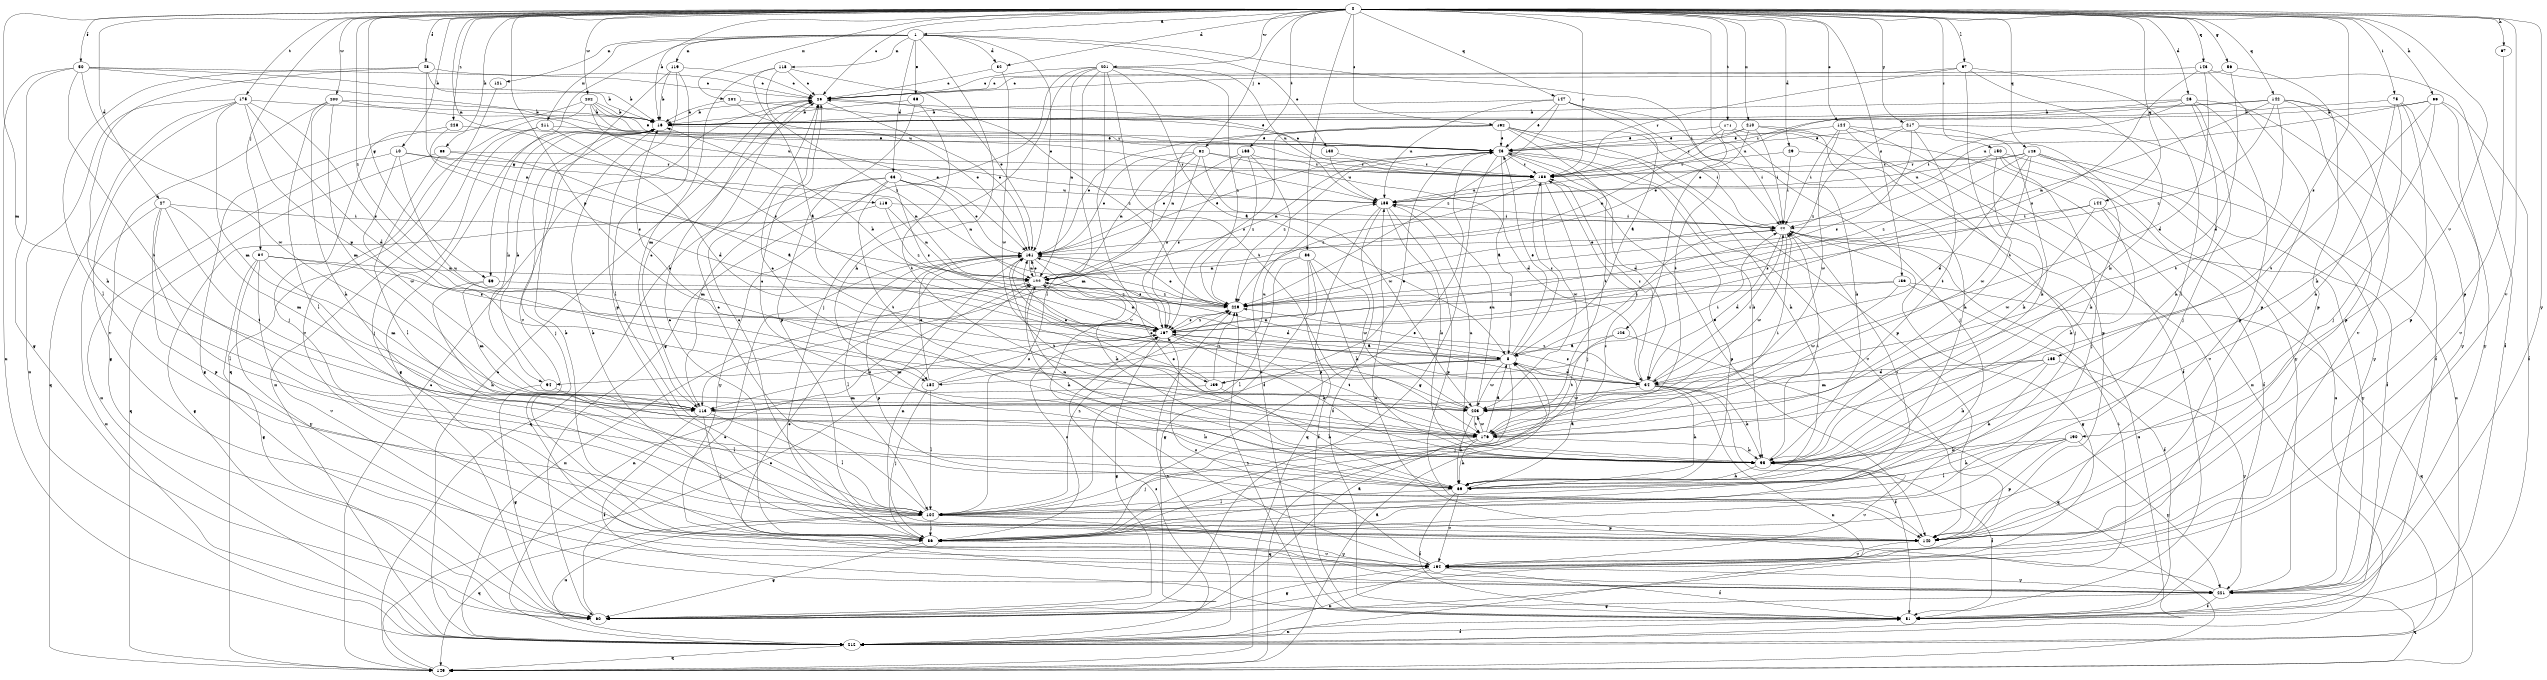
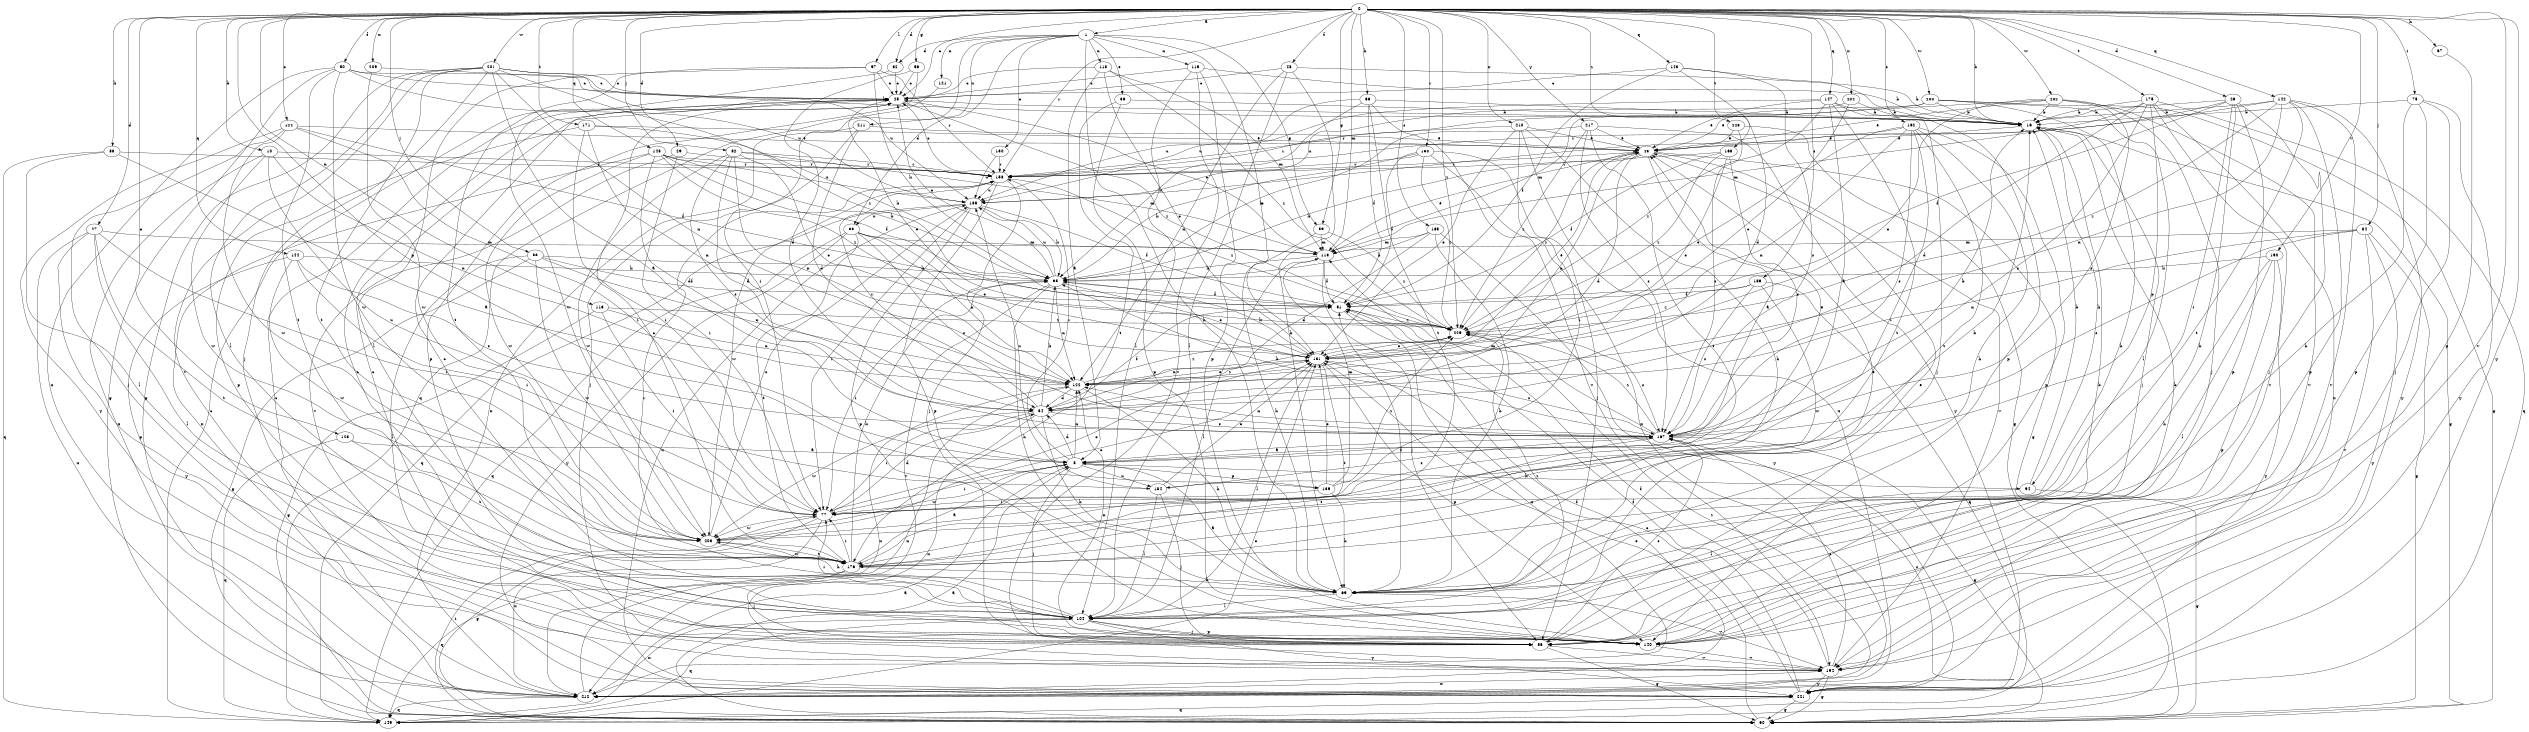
none -> (373, 67)
(1124, 195) -> (911, 210)
